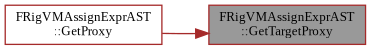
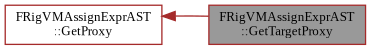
(179, 34) -> (192, 16)
